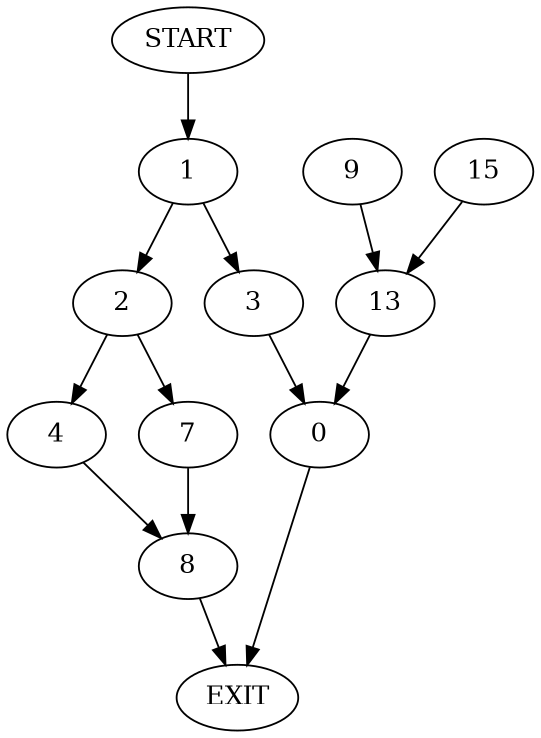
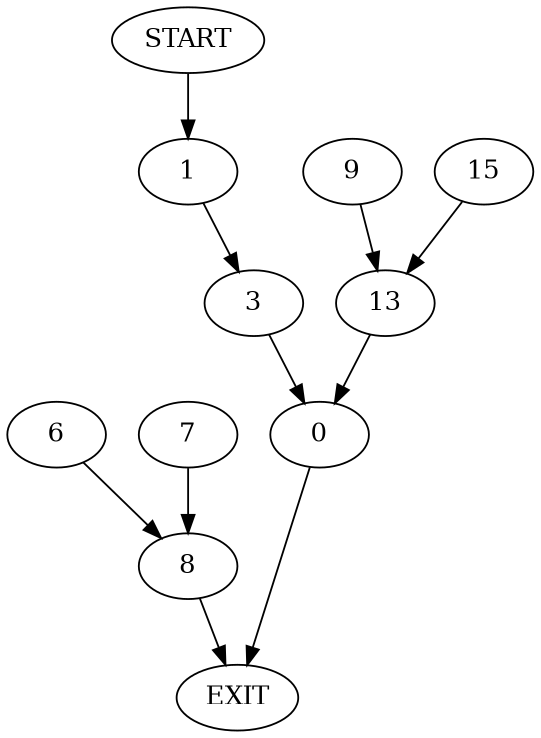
(122, 303) -> none
(57, 435) -> (57, 435)
